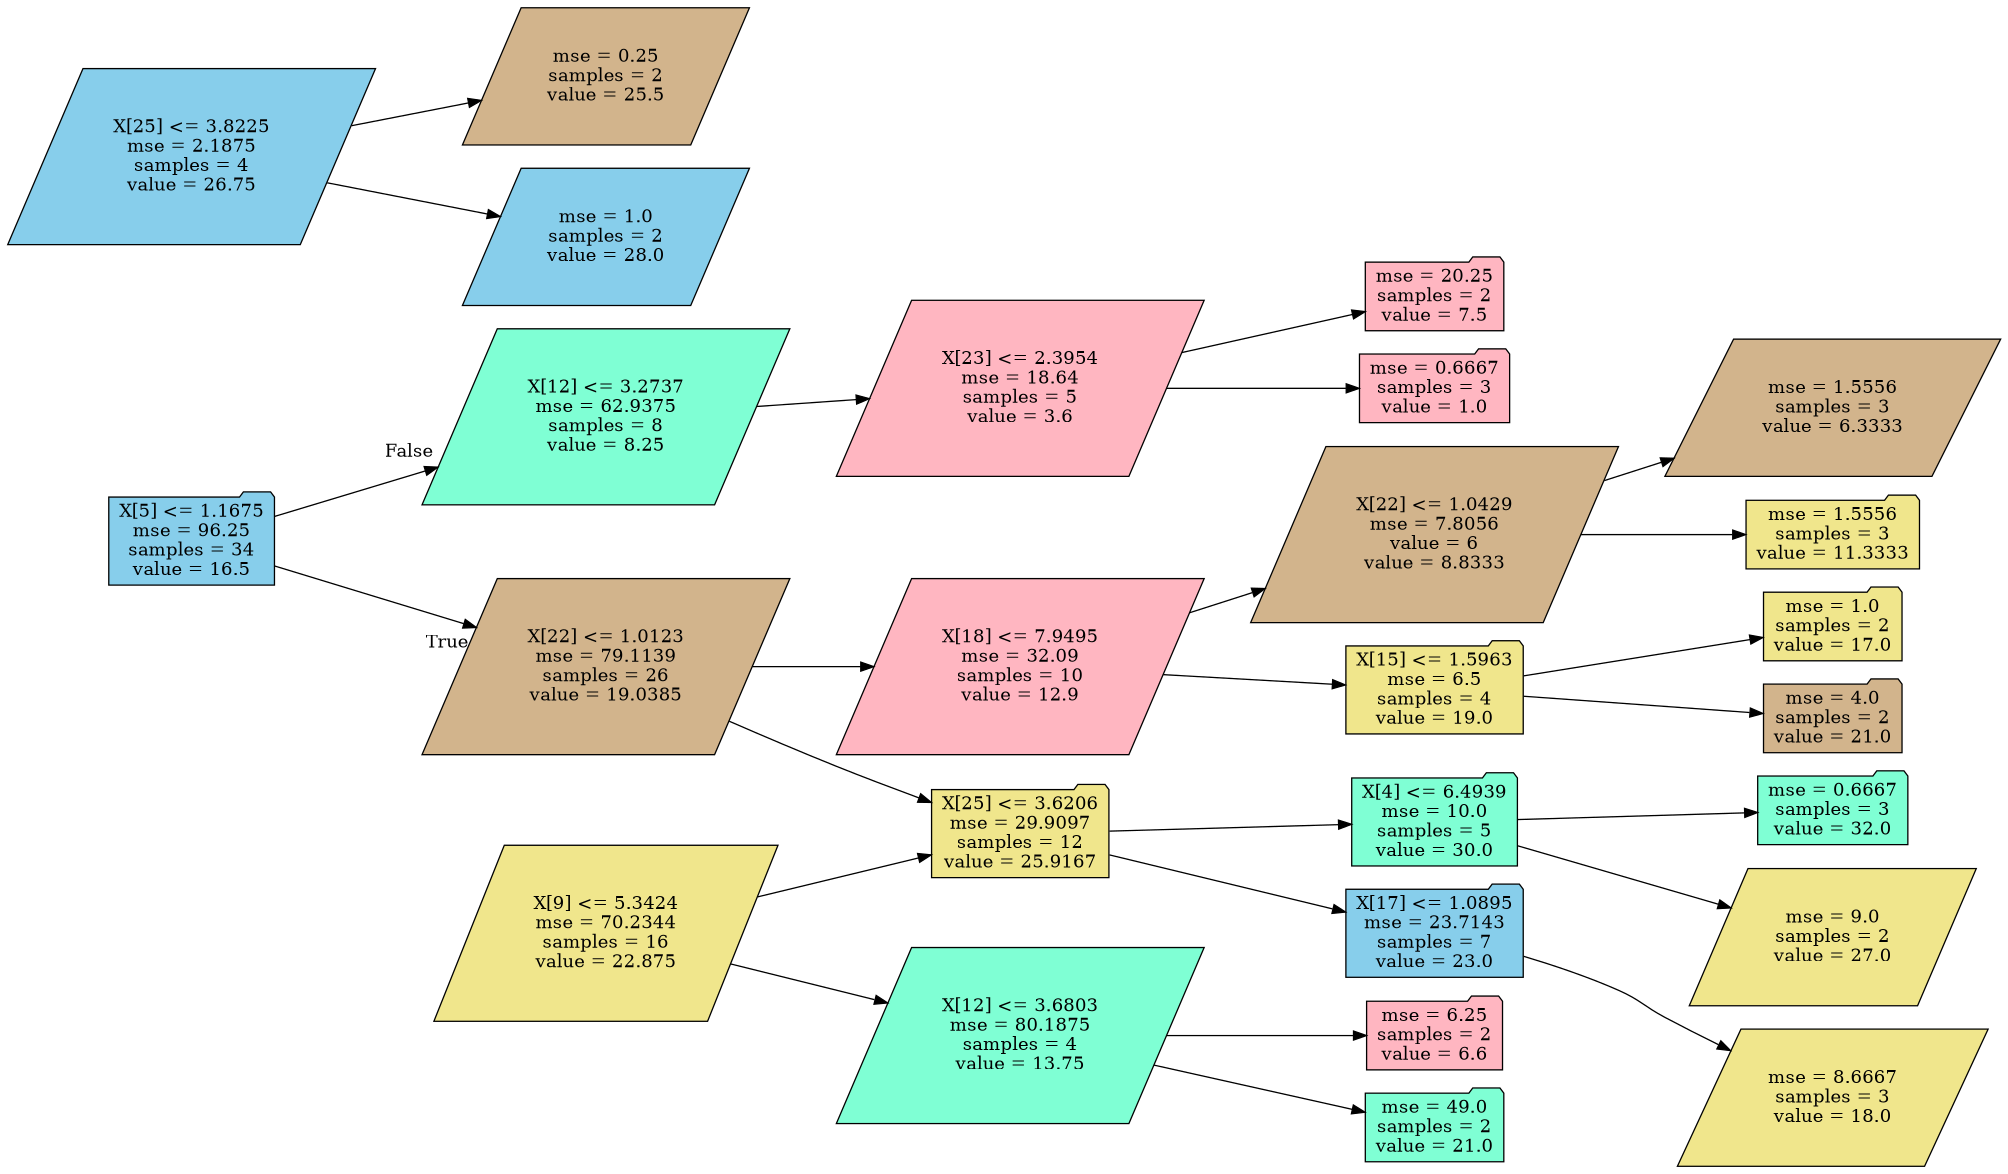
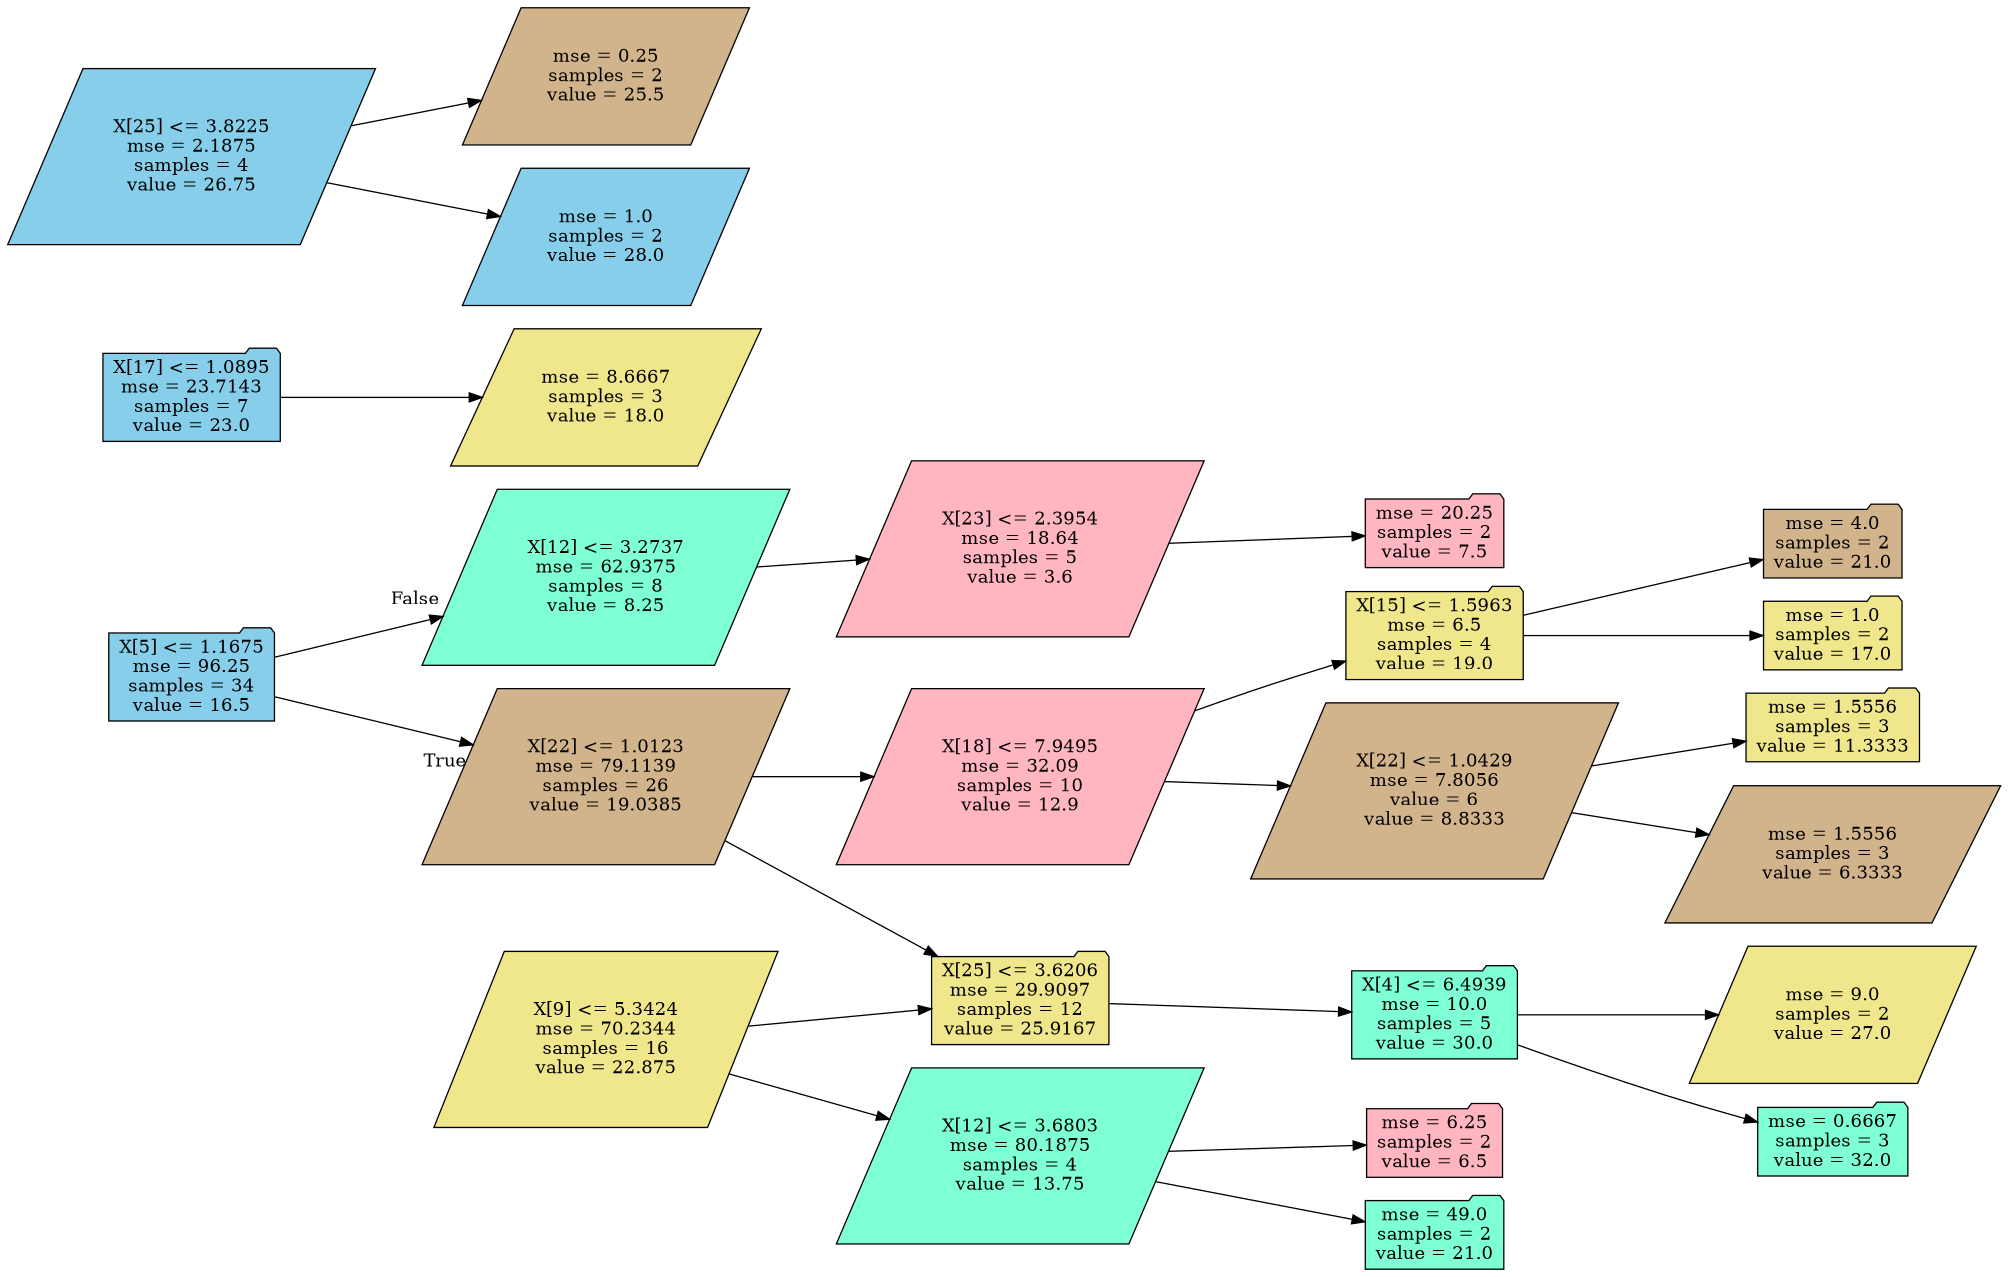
(1435, 388) -> none
(1221, 882) -> none
(1435, 1036) -> (1435, 1143)
